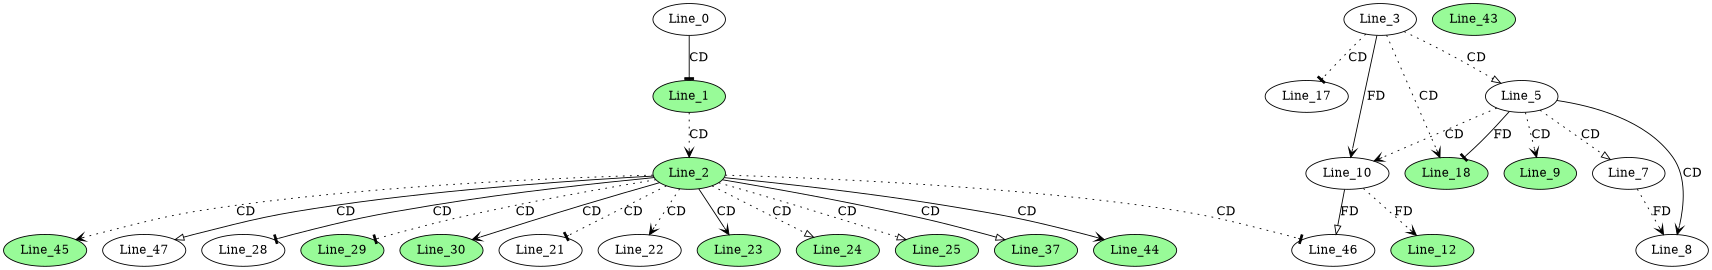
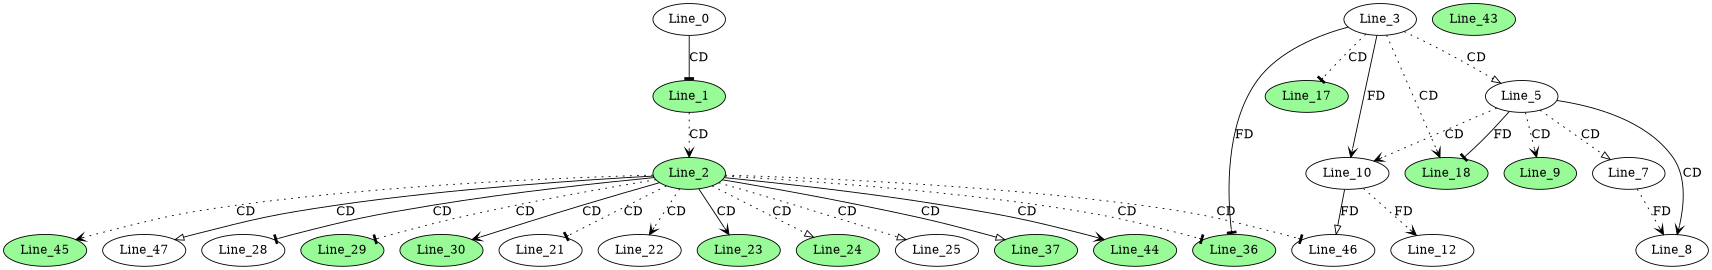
(1307, 96) -> (1307, 96)
(937, 250) -> (937, 250)
none -> (1234, 250)
(1432, 250) -> (1432, 250)
